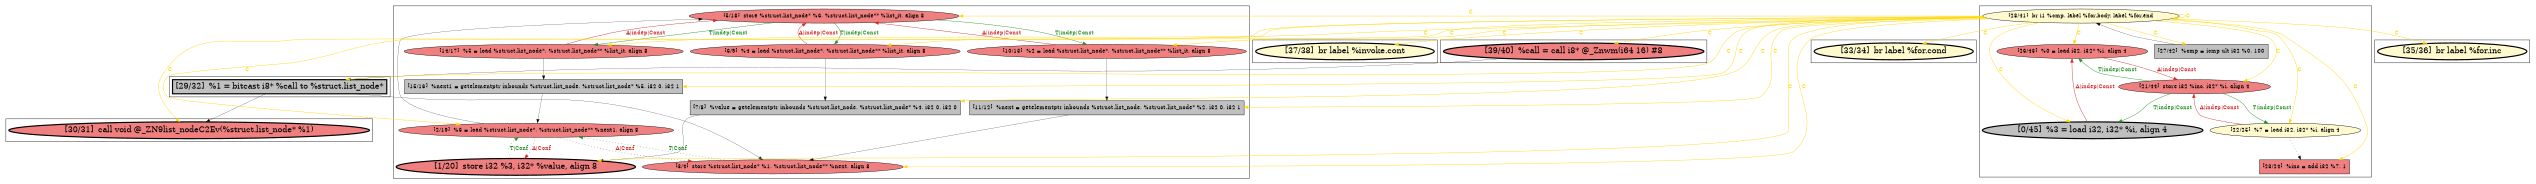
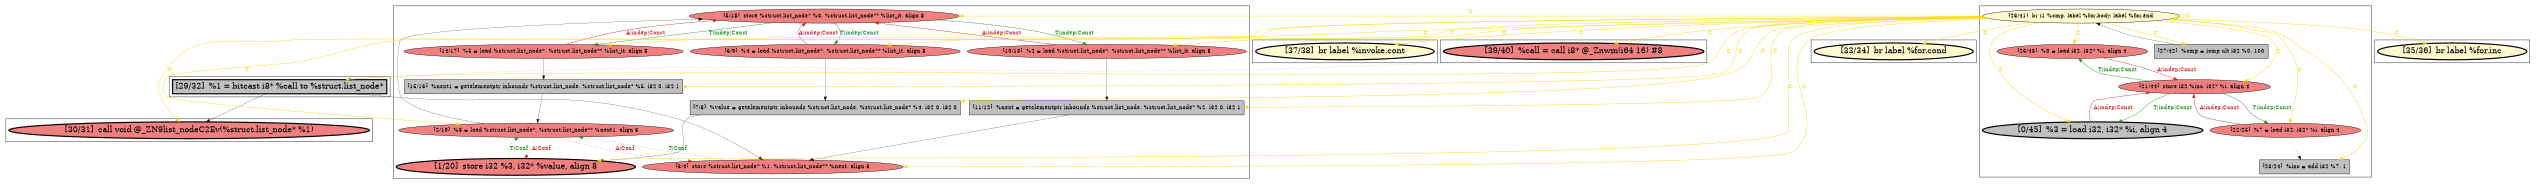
(927, 69) -> (927, 69)
(2075, 93) -> (2109, 98)
(2285, 130) -> (2285, 130)
(2305, 167) -> (2305, 167)
